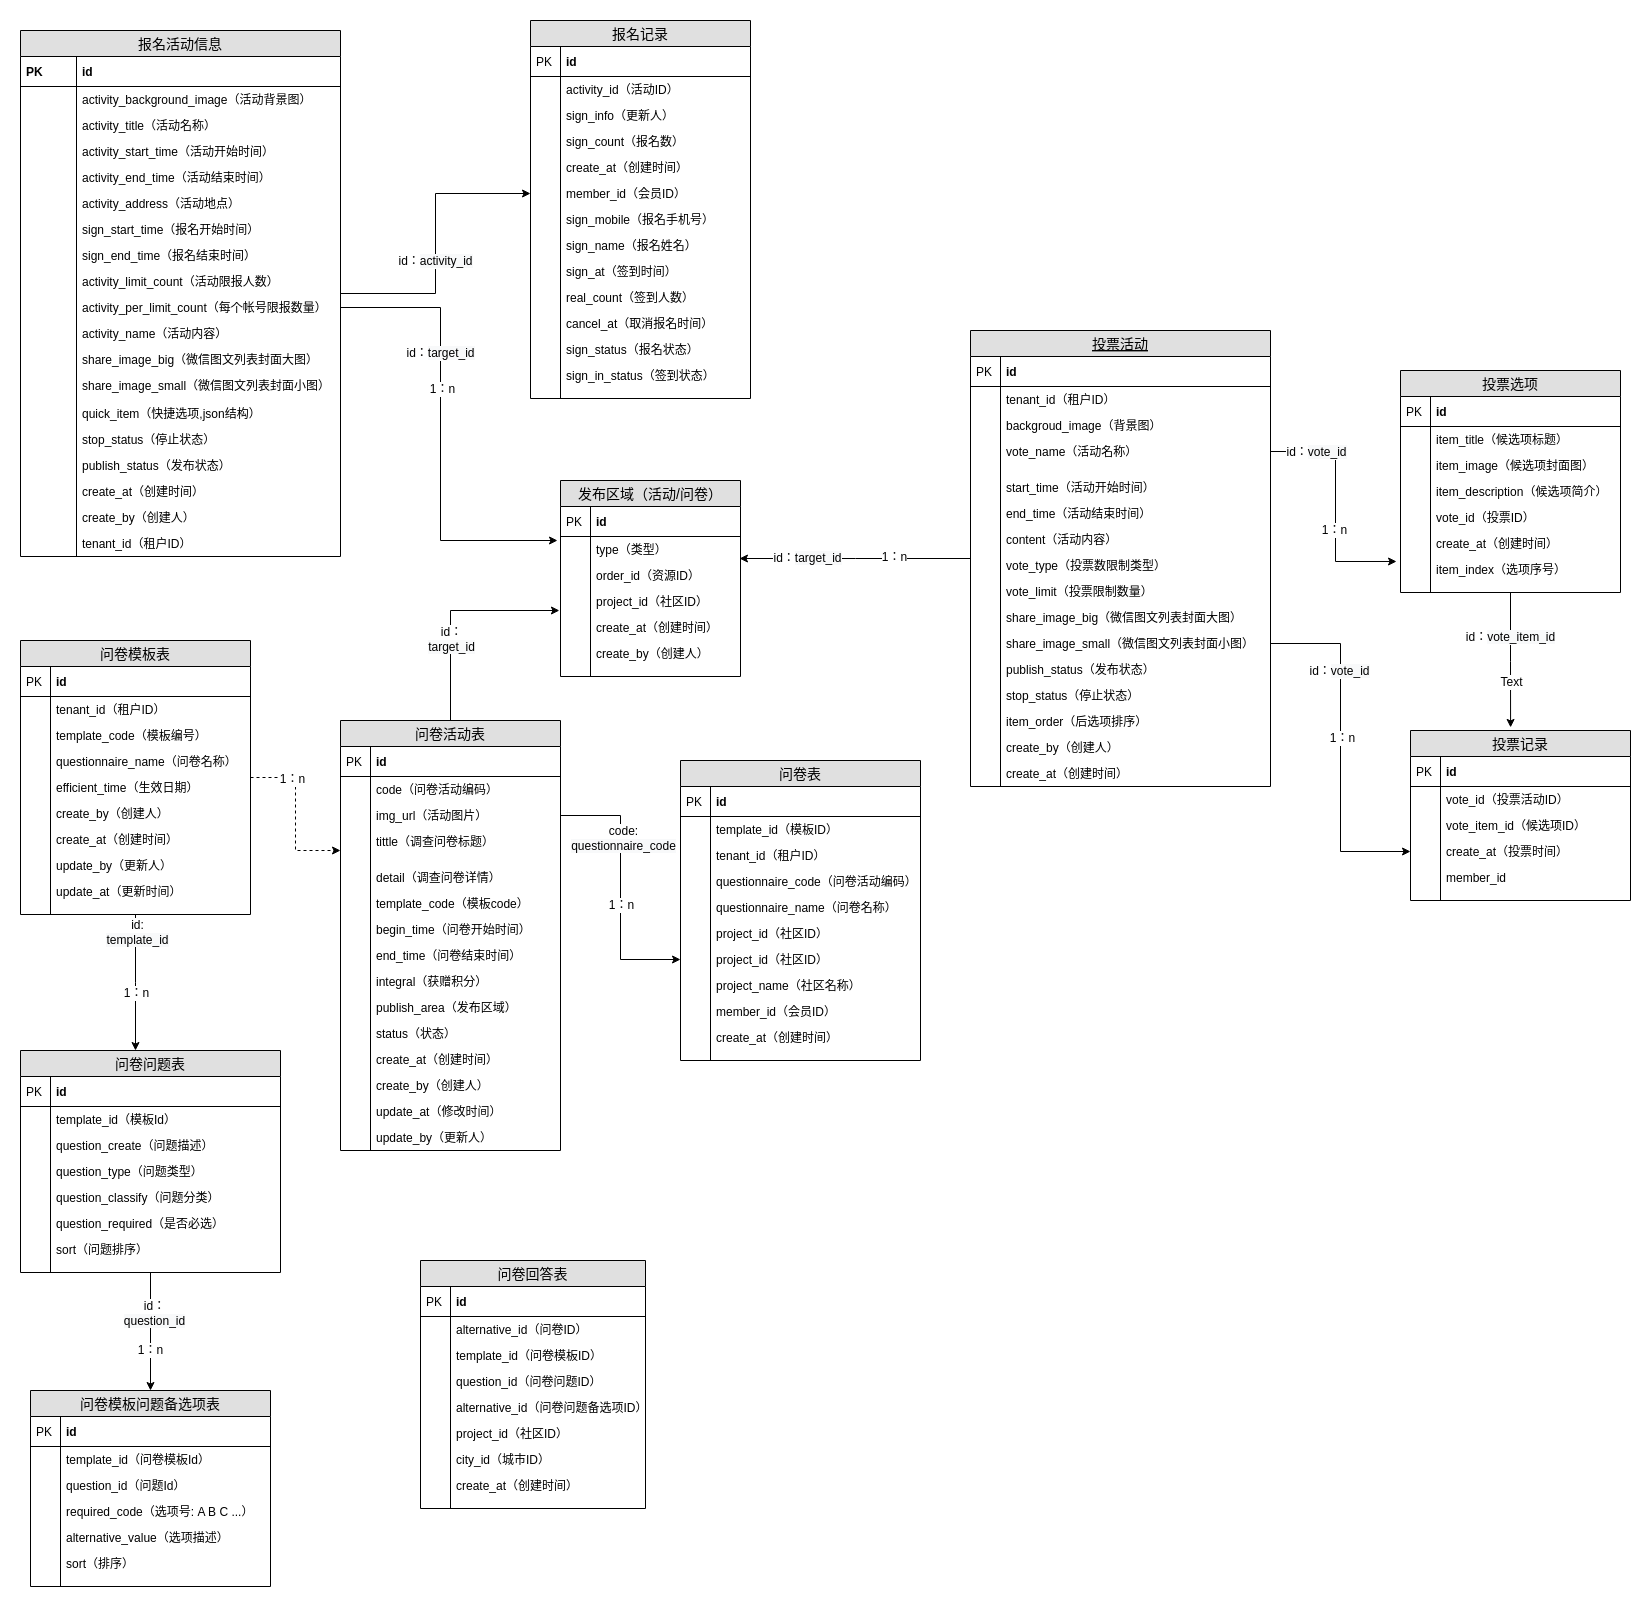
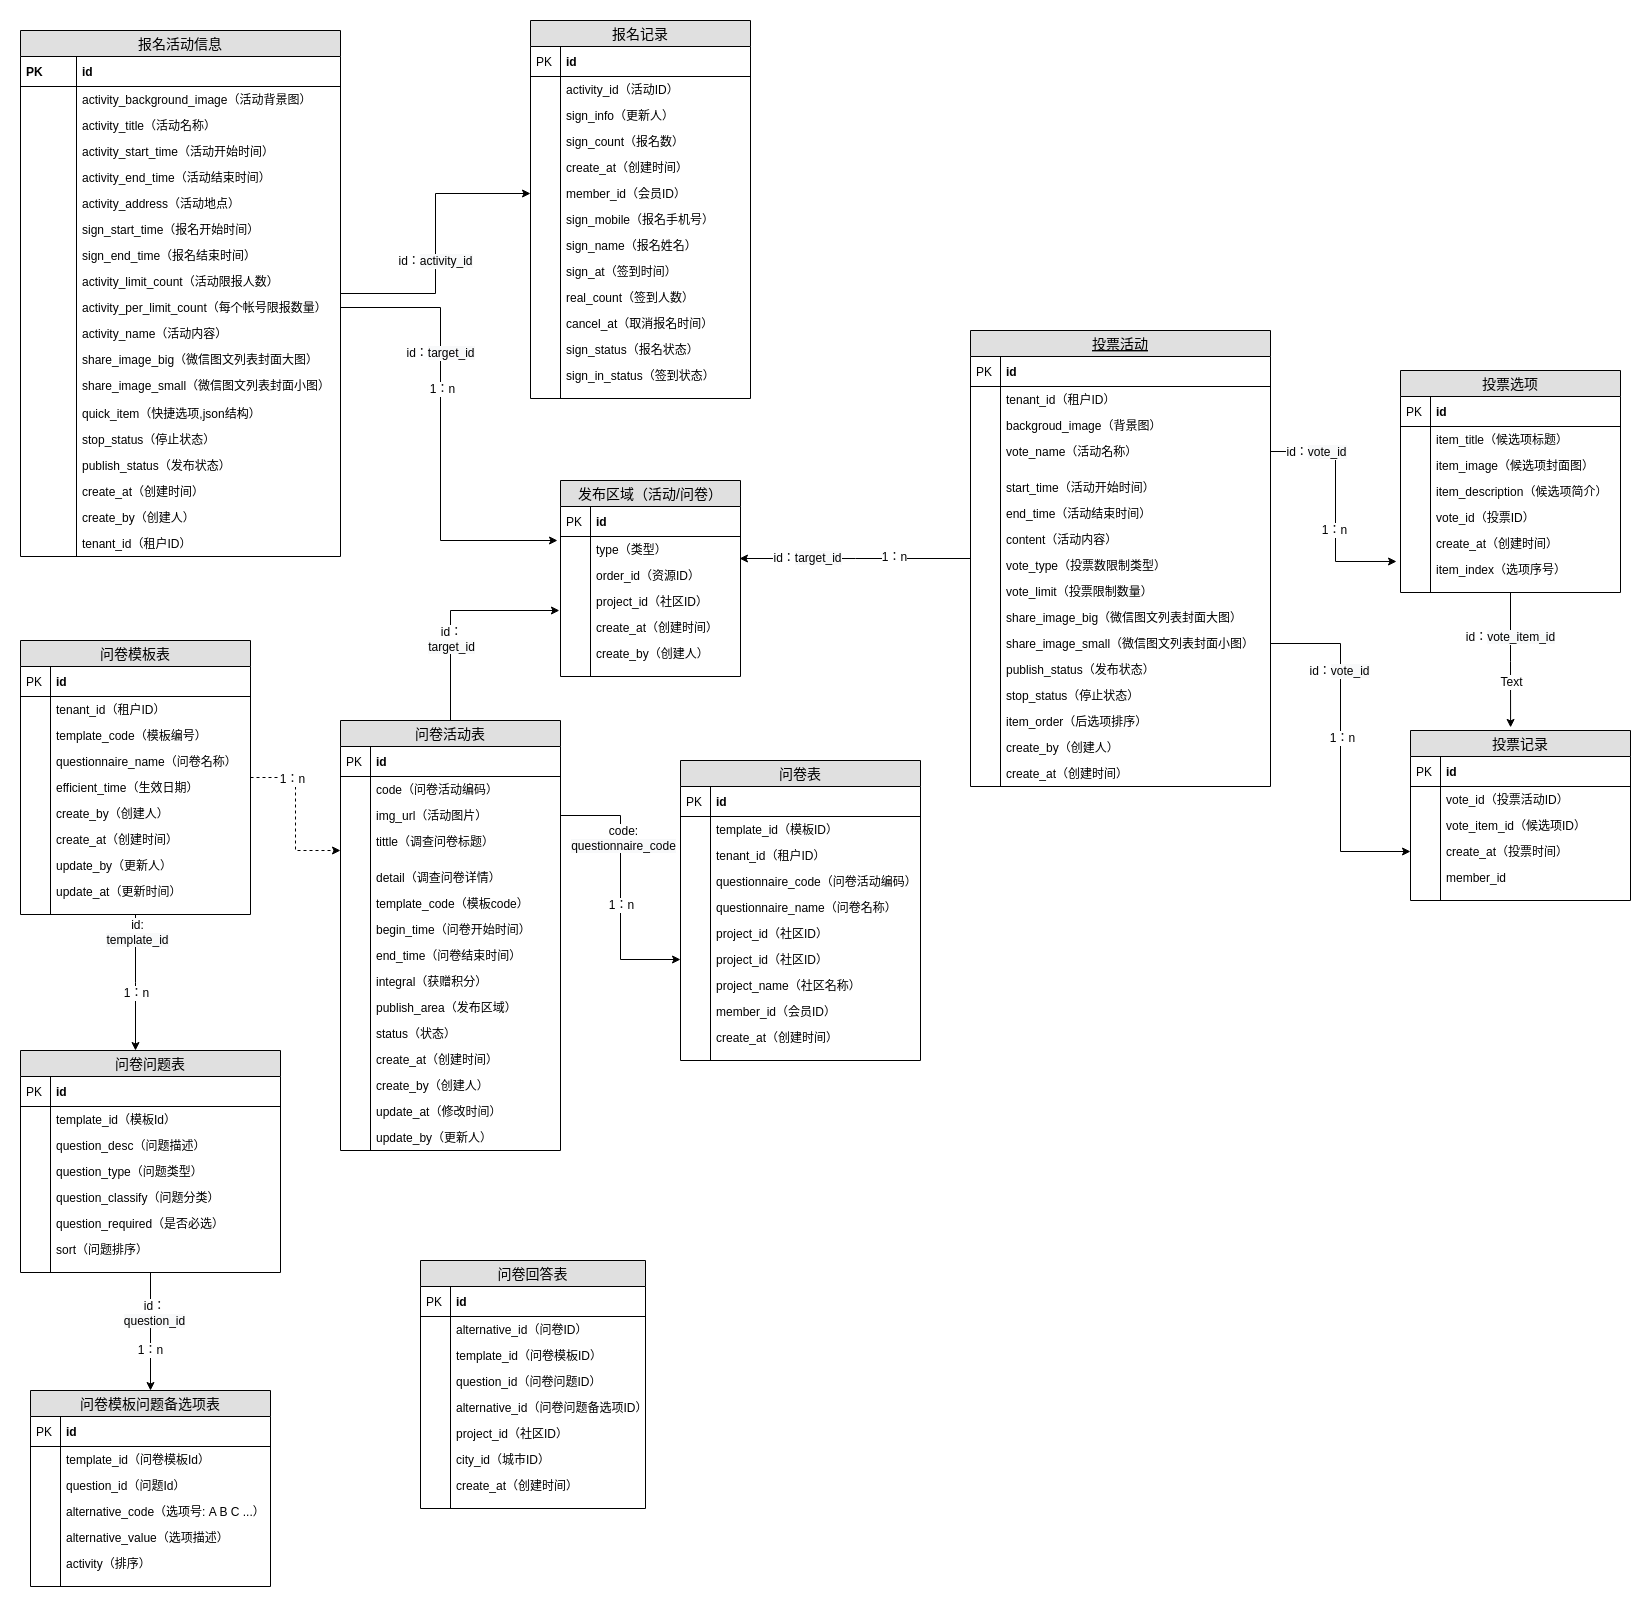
(141, 1146) -> (134, 1146)
(163, 1512) -> (171, 1512)
(103, 1564) -> (114, 1564)
